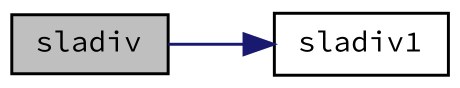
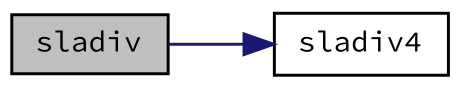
(361, 44) -> (361, 44)
